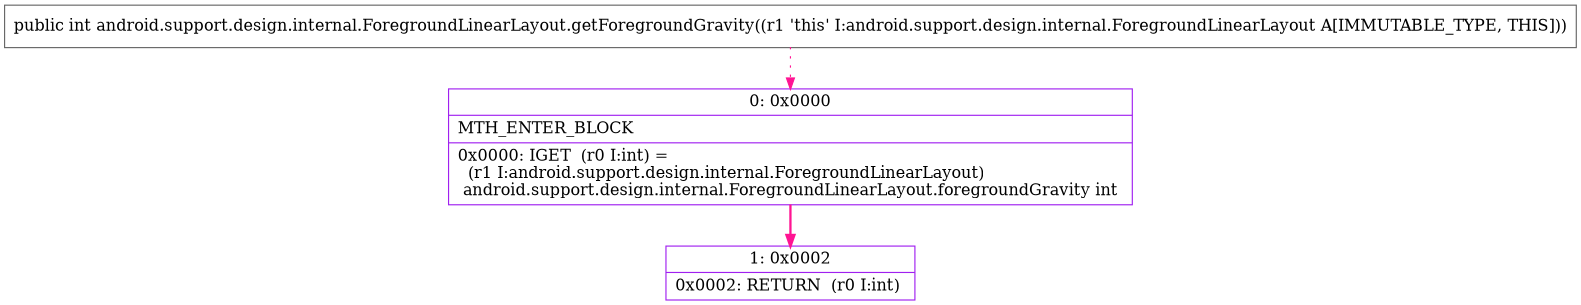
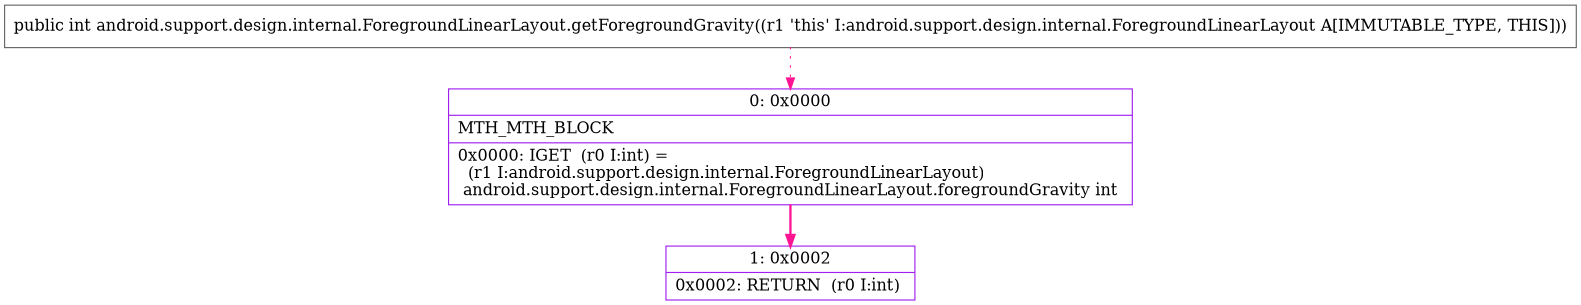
(546, 128) -> (536, 128)
